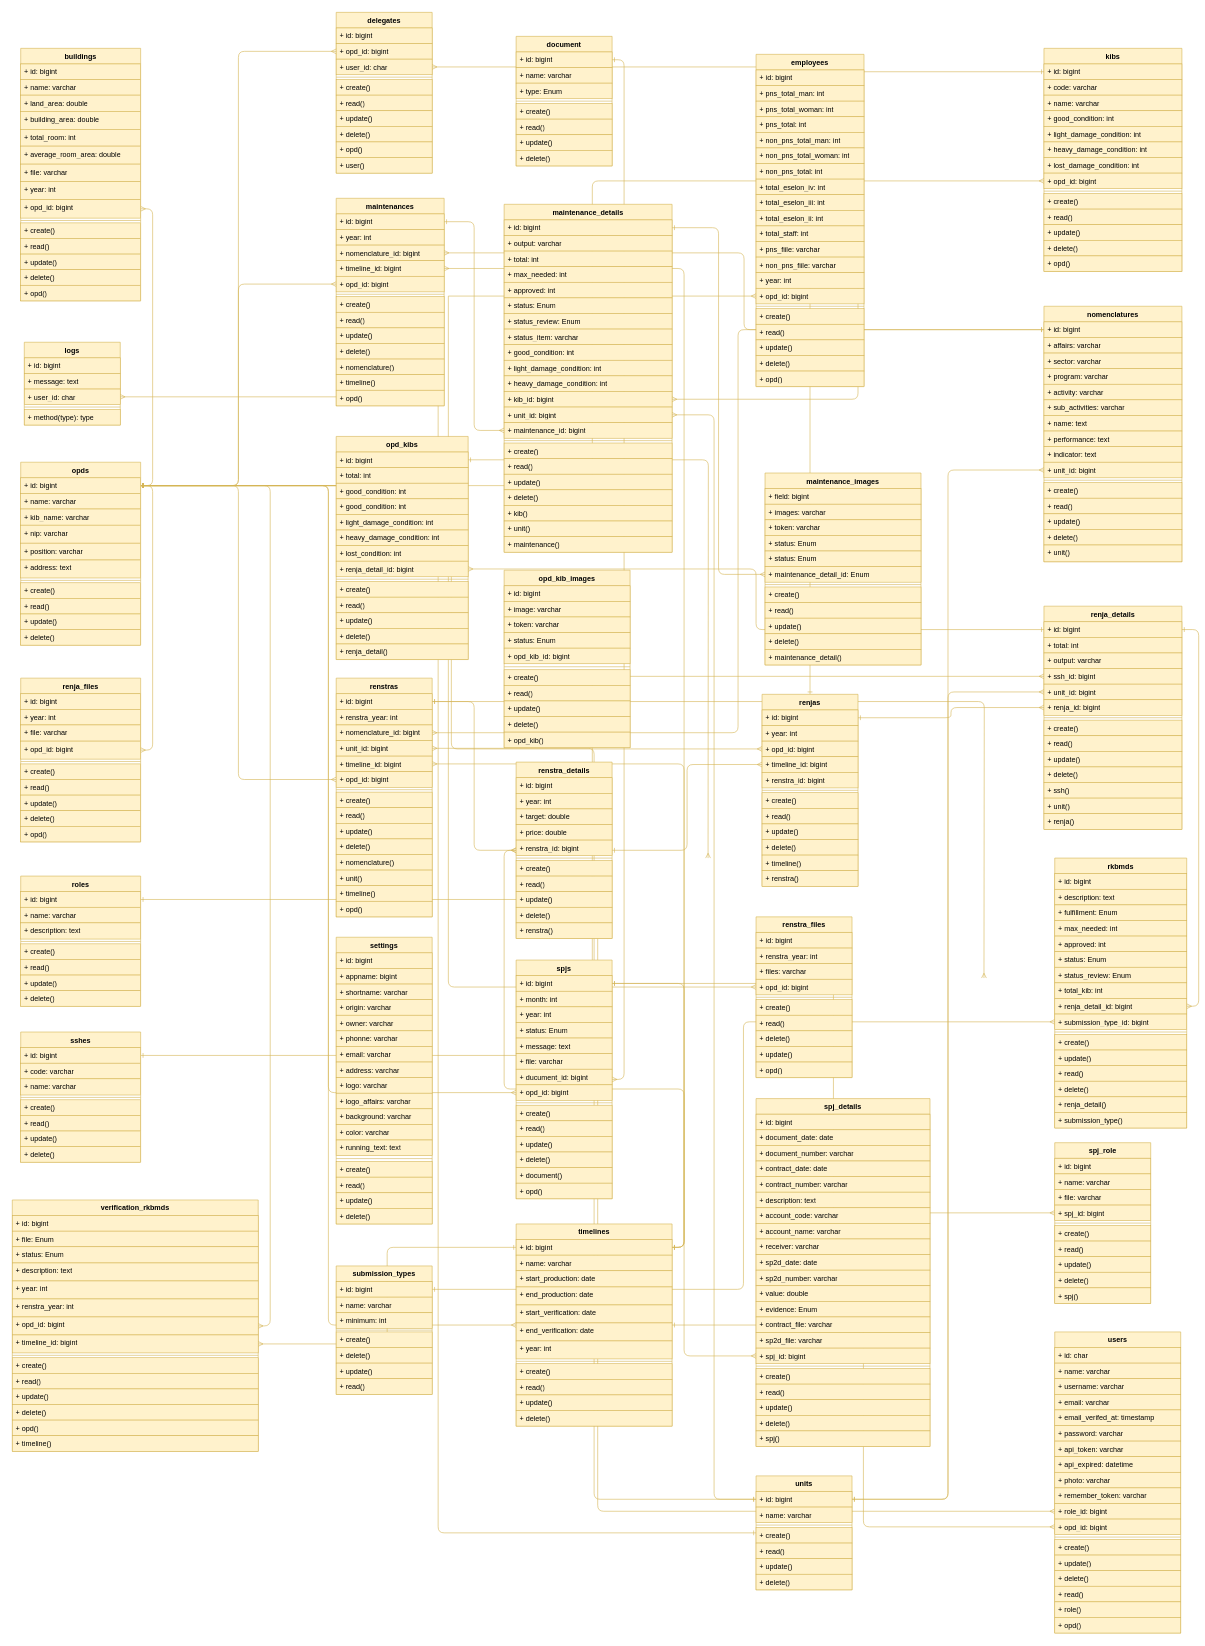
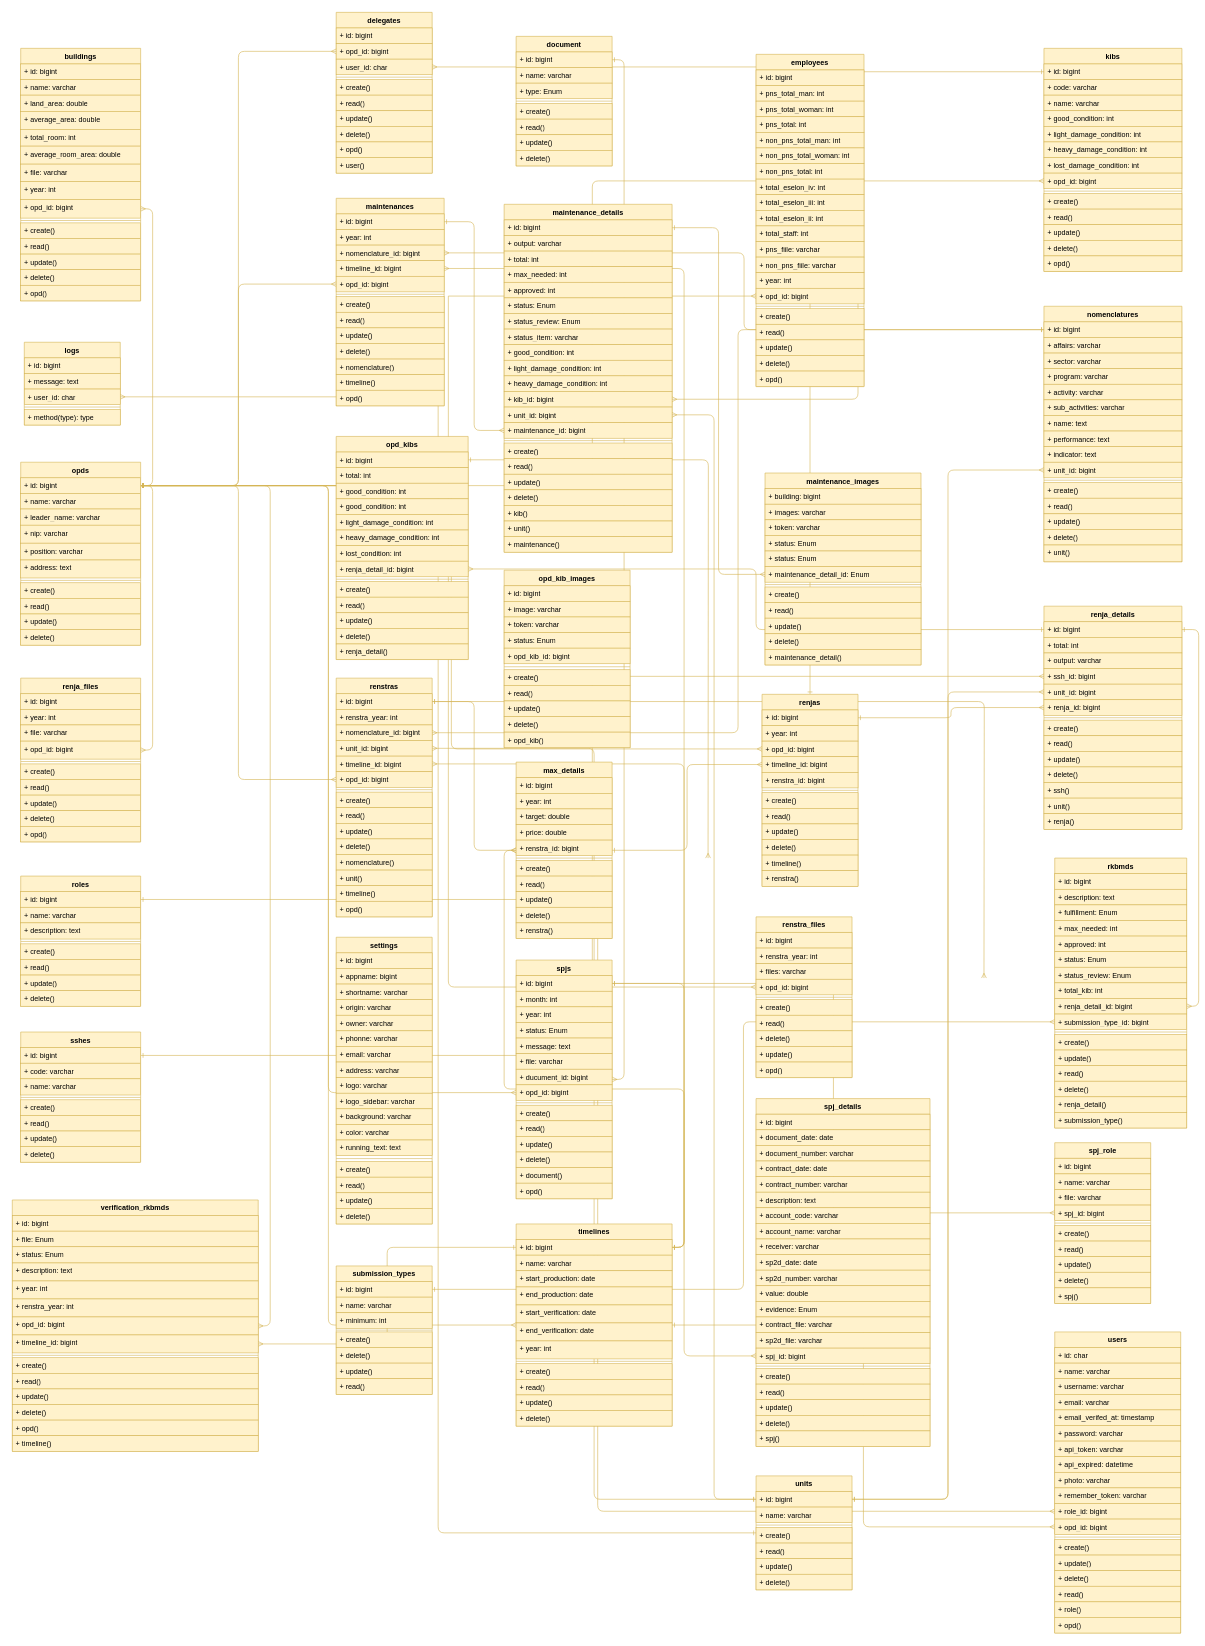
(64, 120) -> (65, 120)
(793, 497) -> (798, 497)
(59, 518) -> (65, 518)
(564, 771) -> (564, 771)
(382, 1102) -> (382, 1102)
